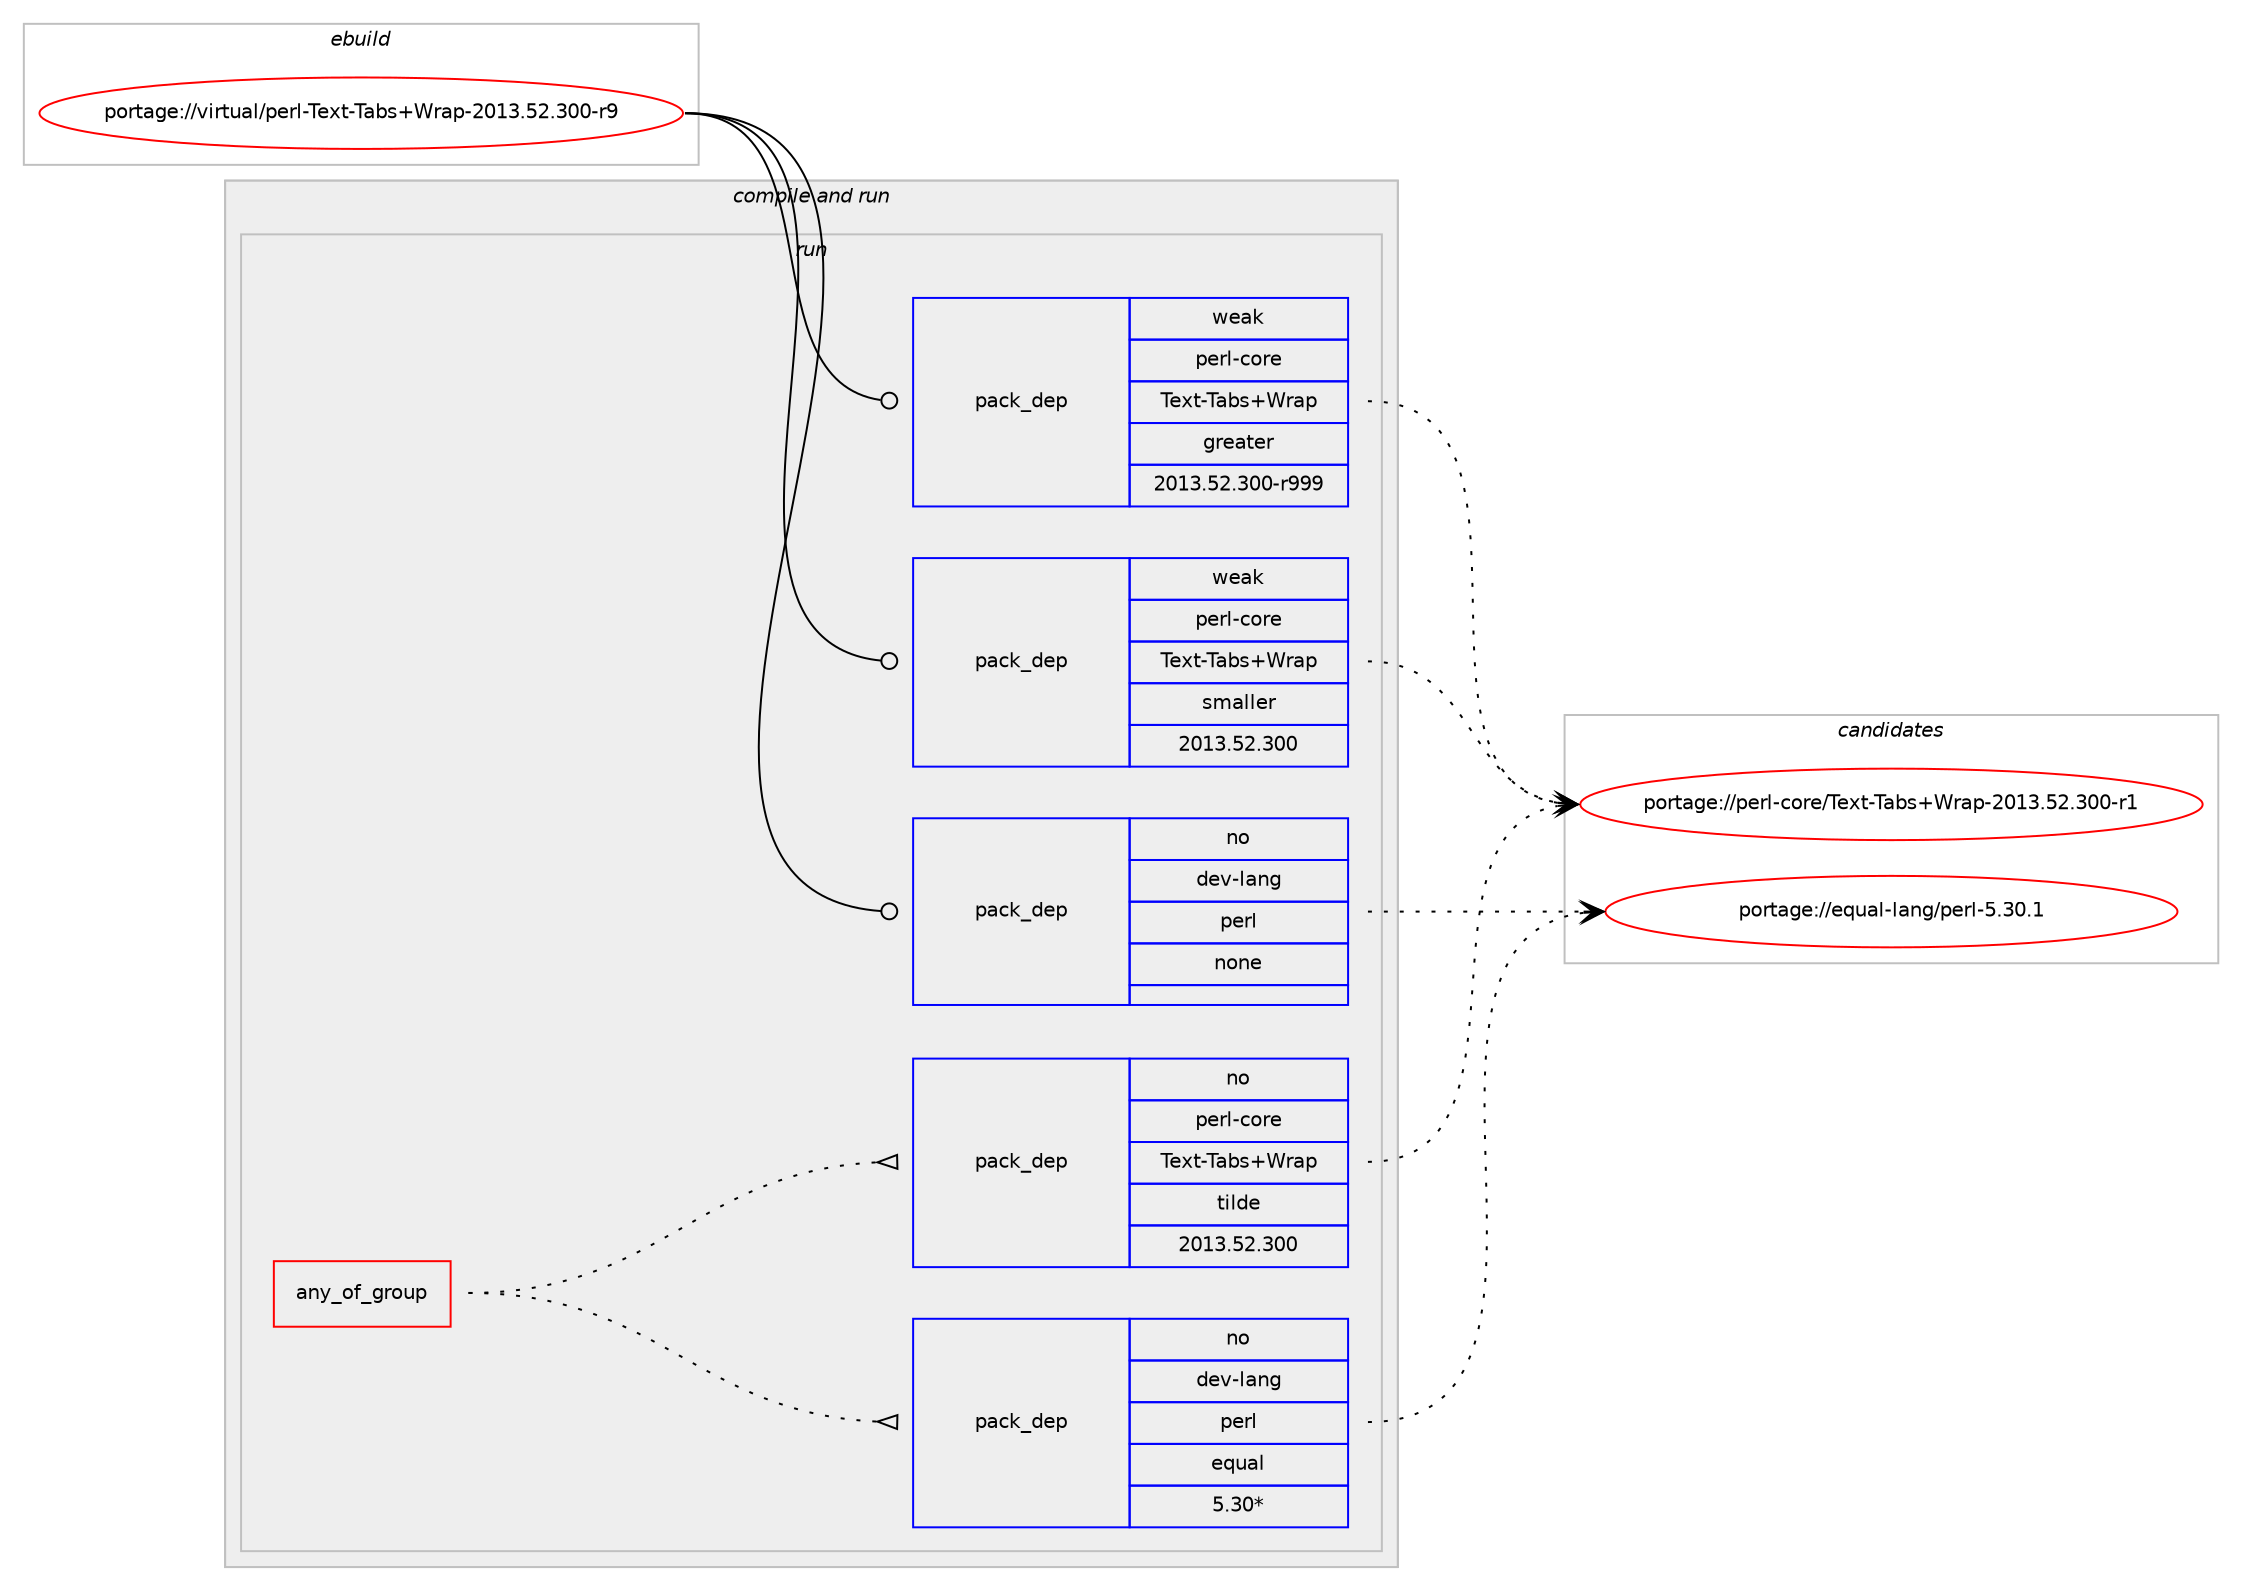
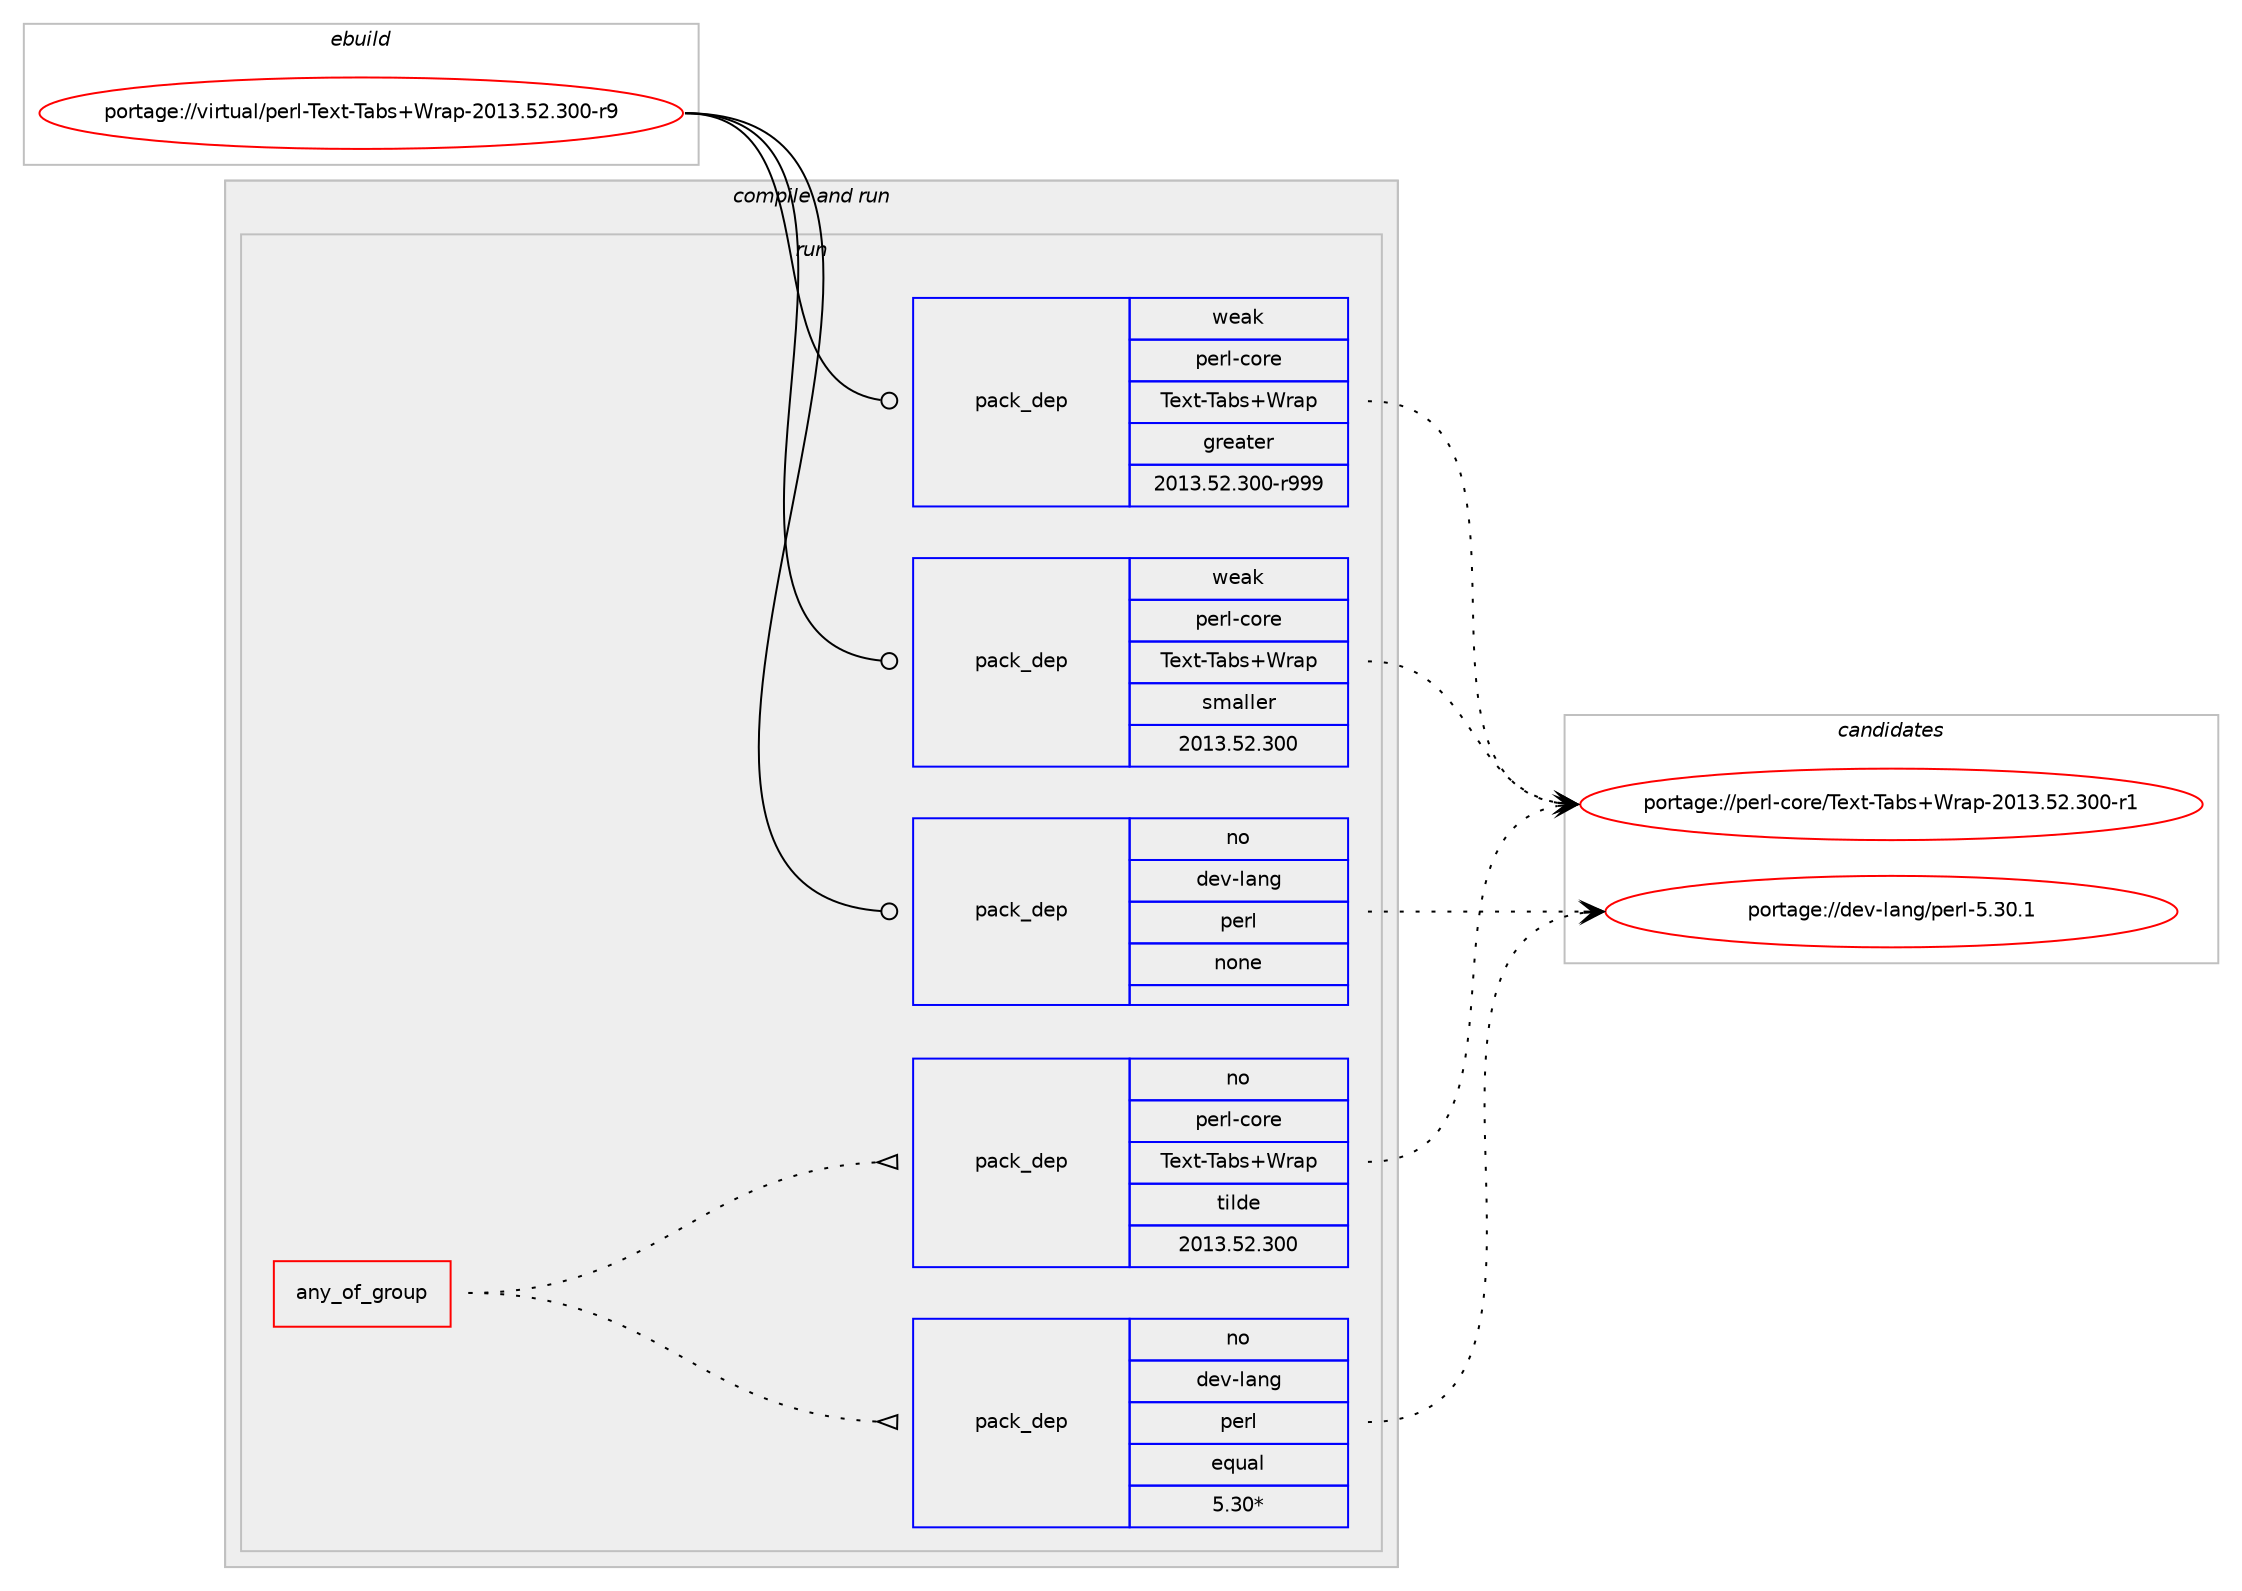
(1891, 912) -> (1891, 912)
